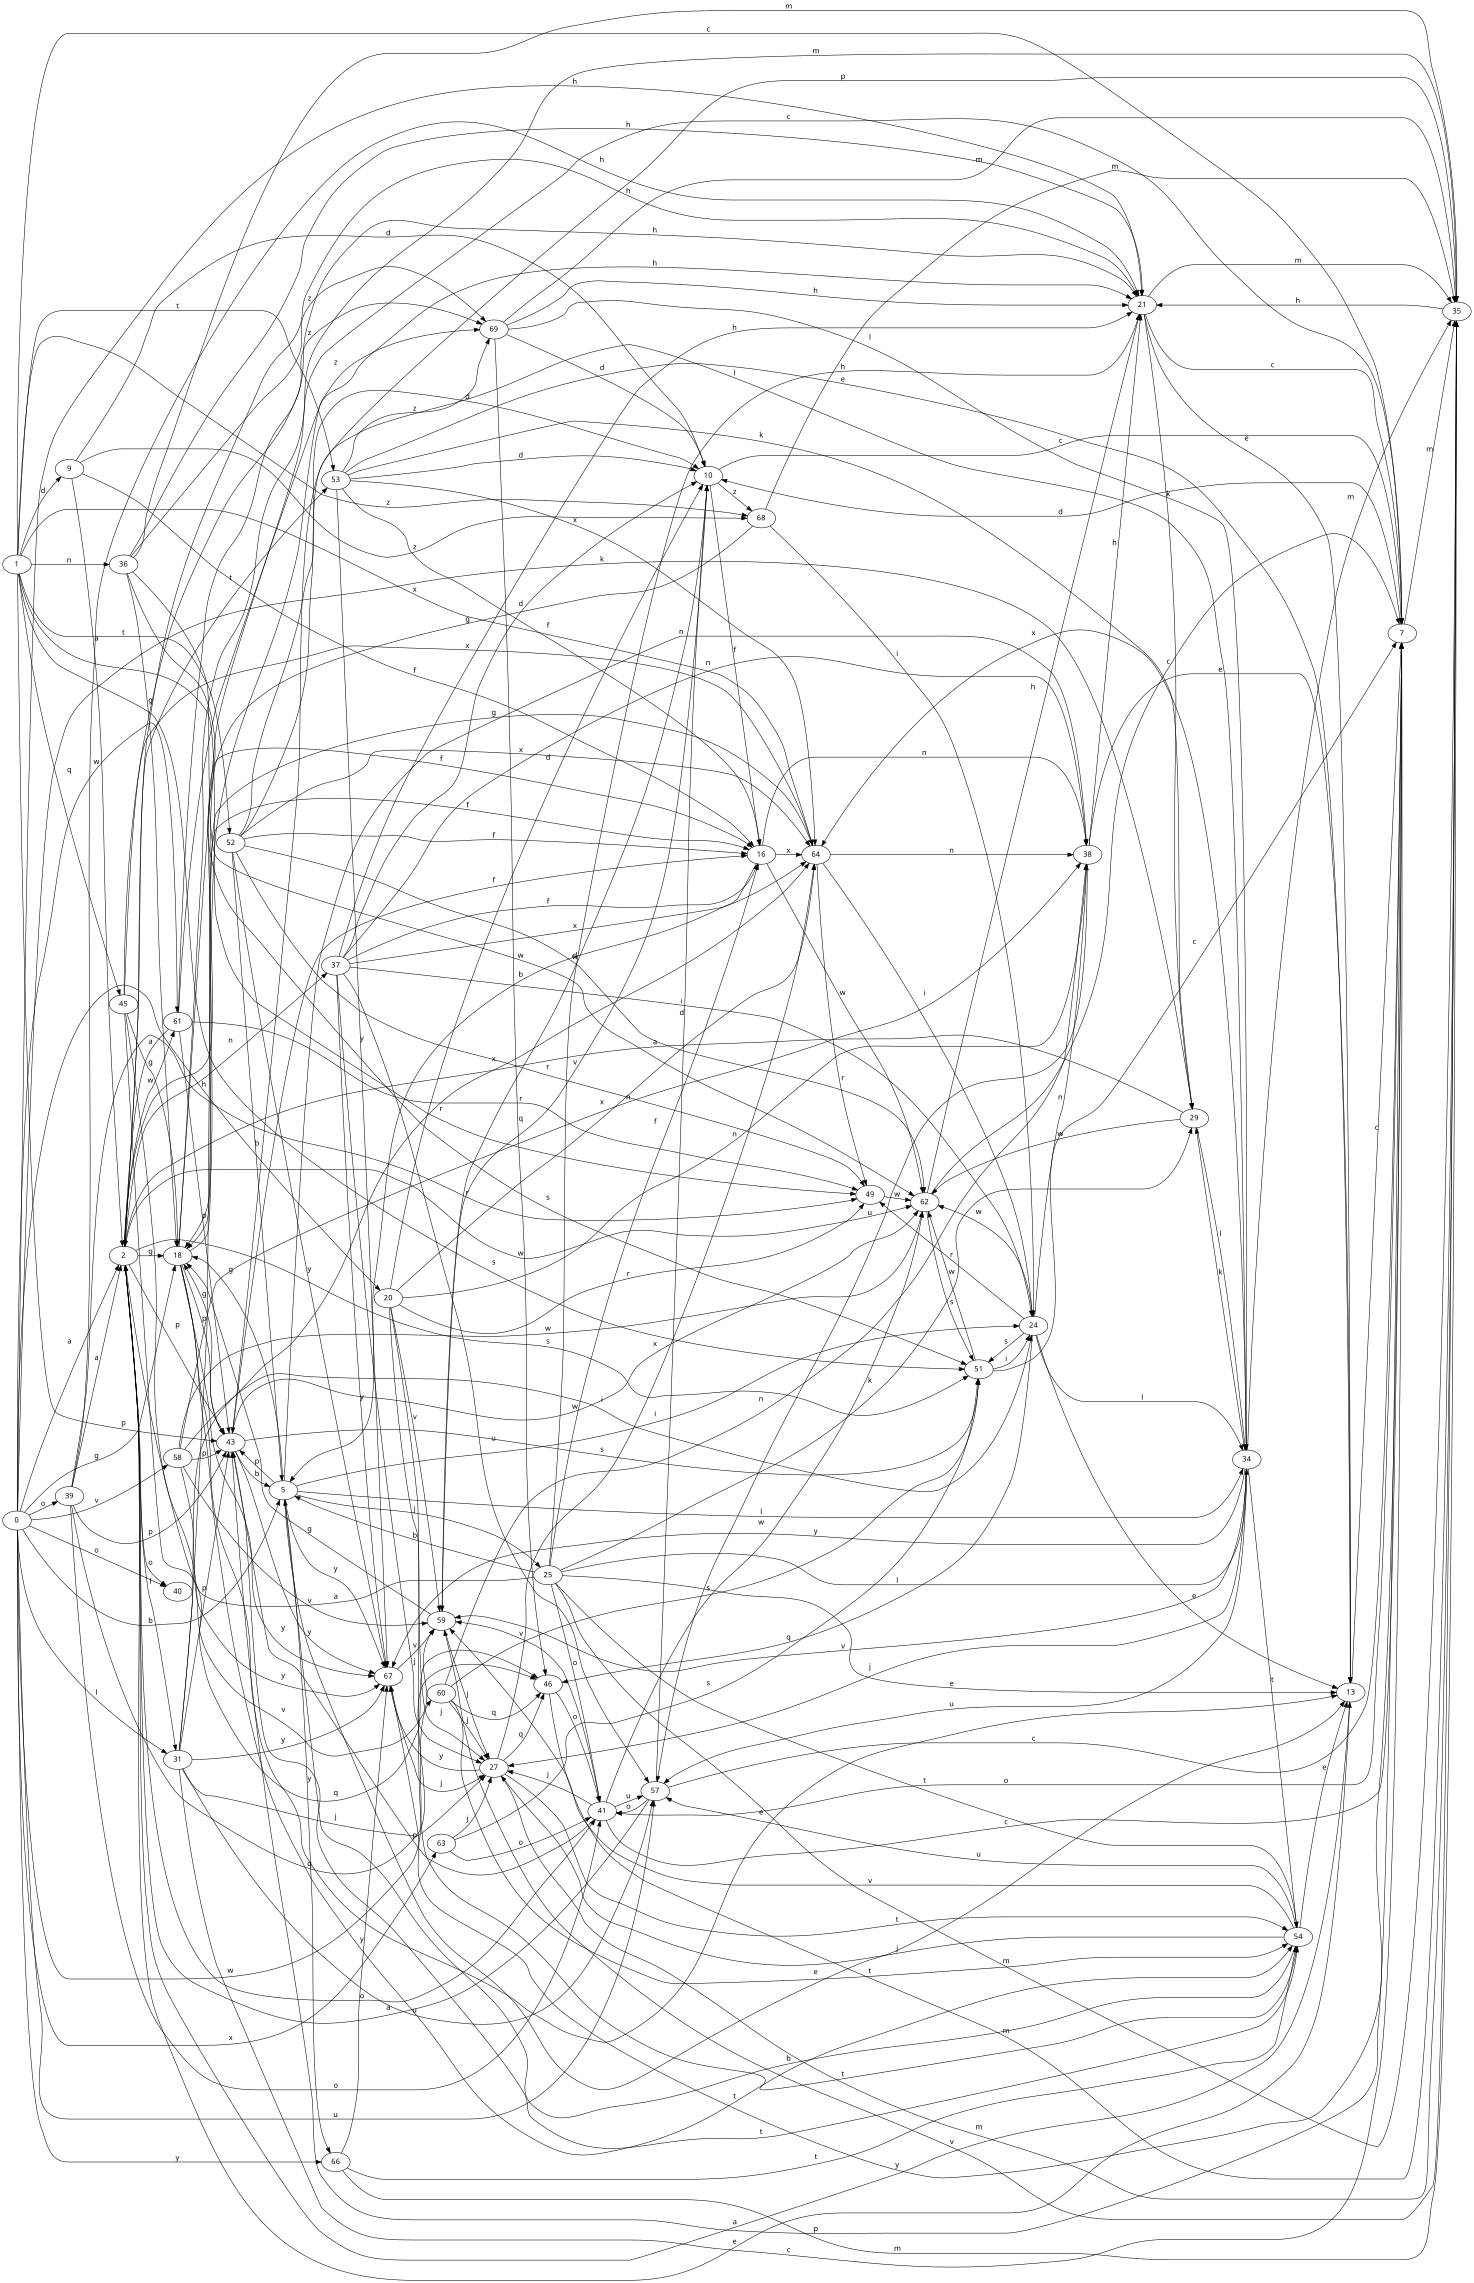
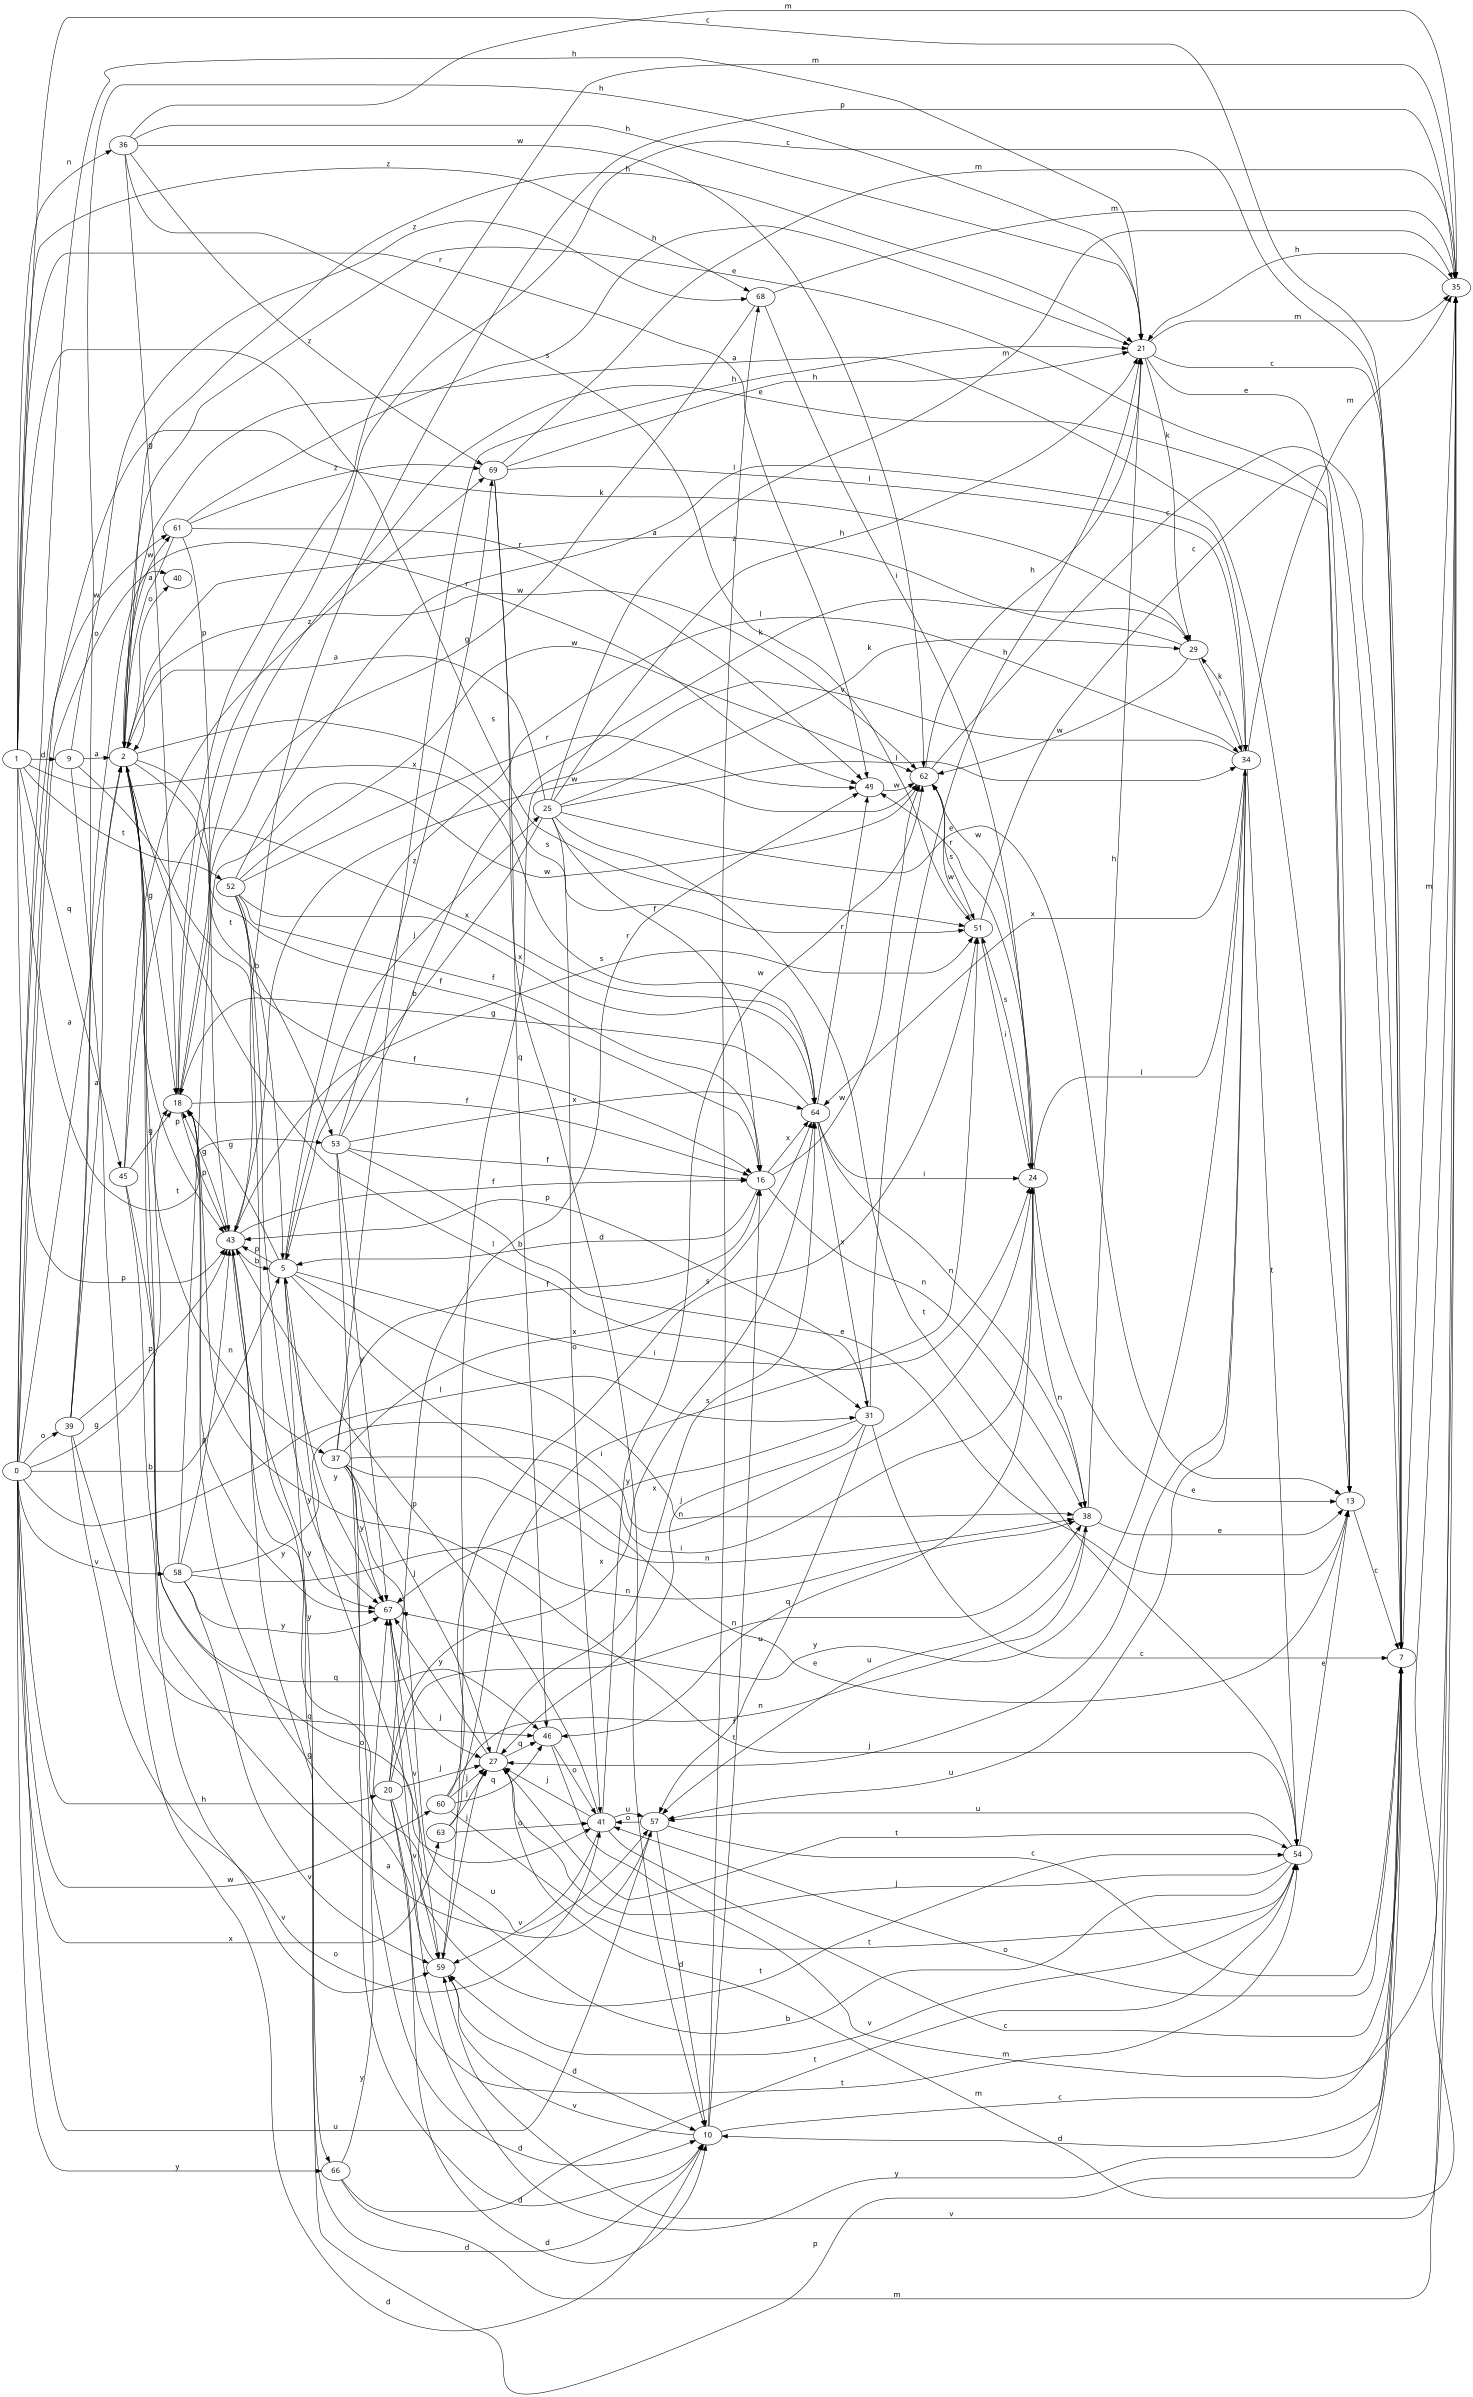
(371, 1196) -> (842, 1262)
